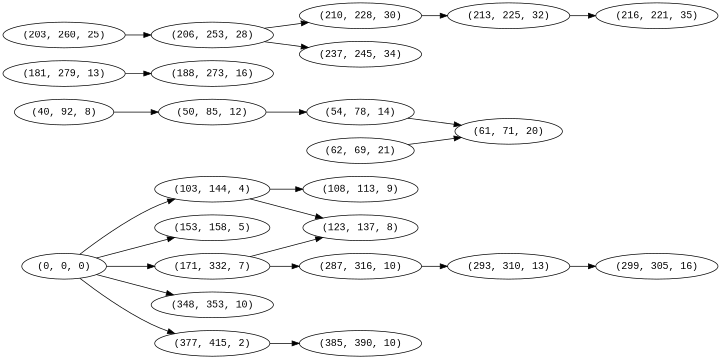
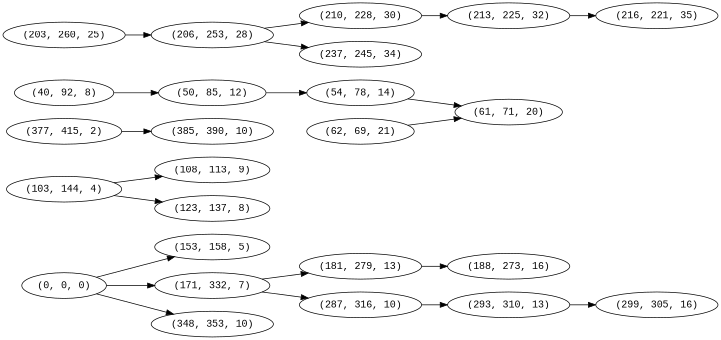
(122, 225) -> none
(283, 248) -> (282, 277)
(122, 308) -> none
